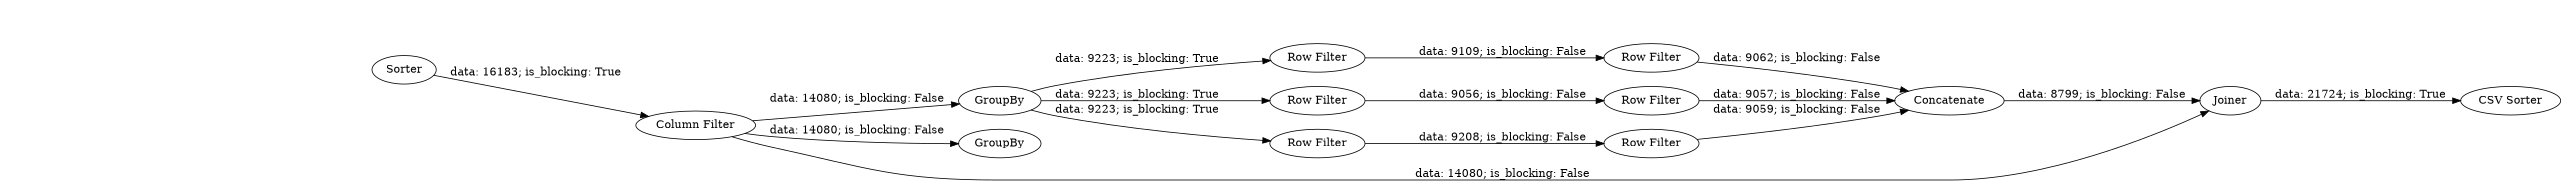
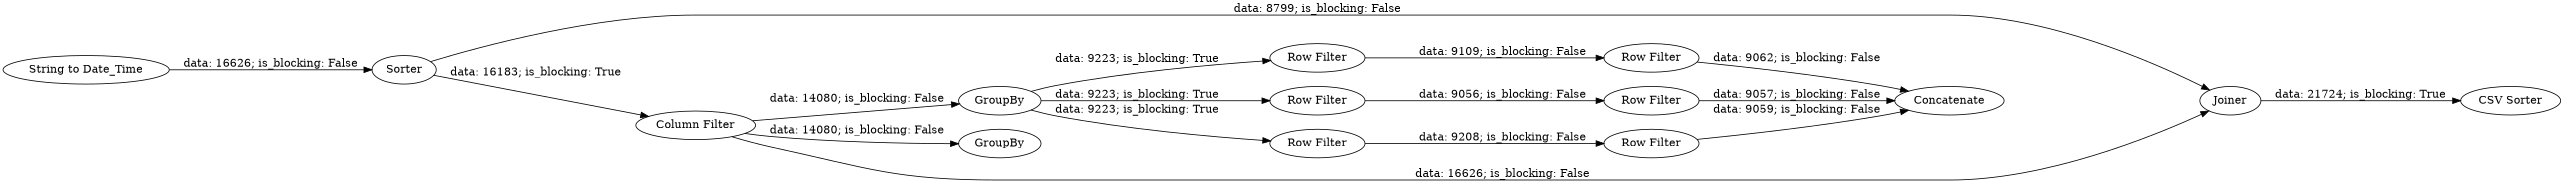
none -> (86, 70)
(2098, 101) -> (1320, 15)
(1503, 174) -> (1503, 174)
